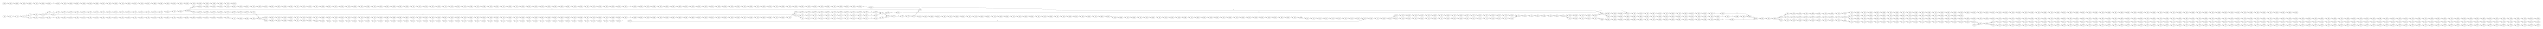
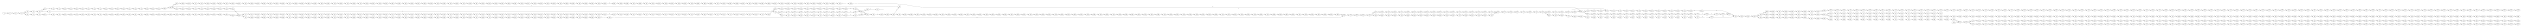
none -> (2282, 10)
